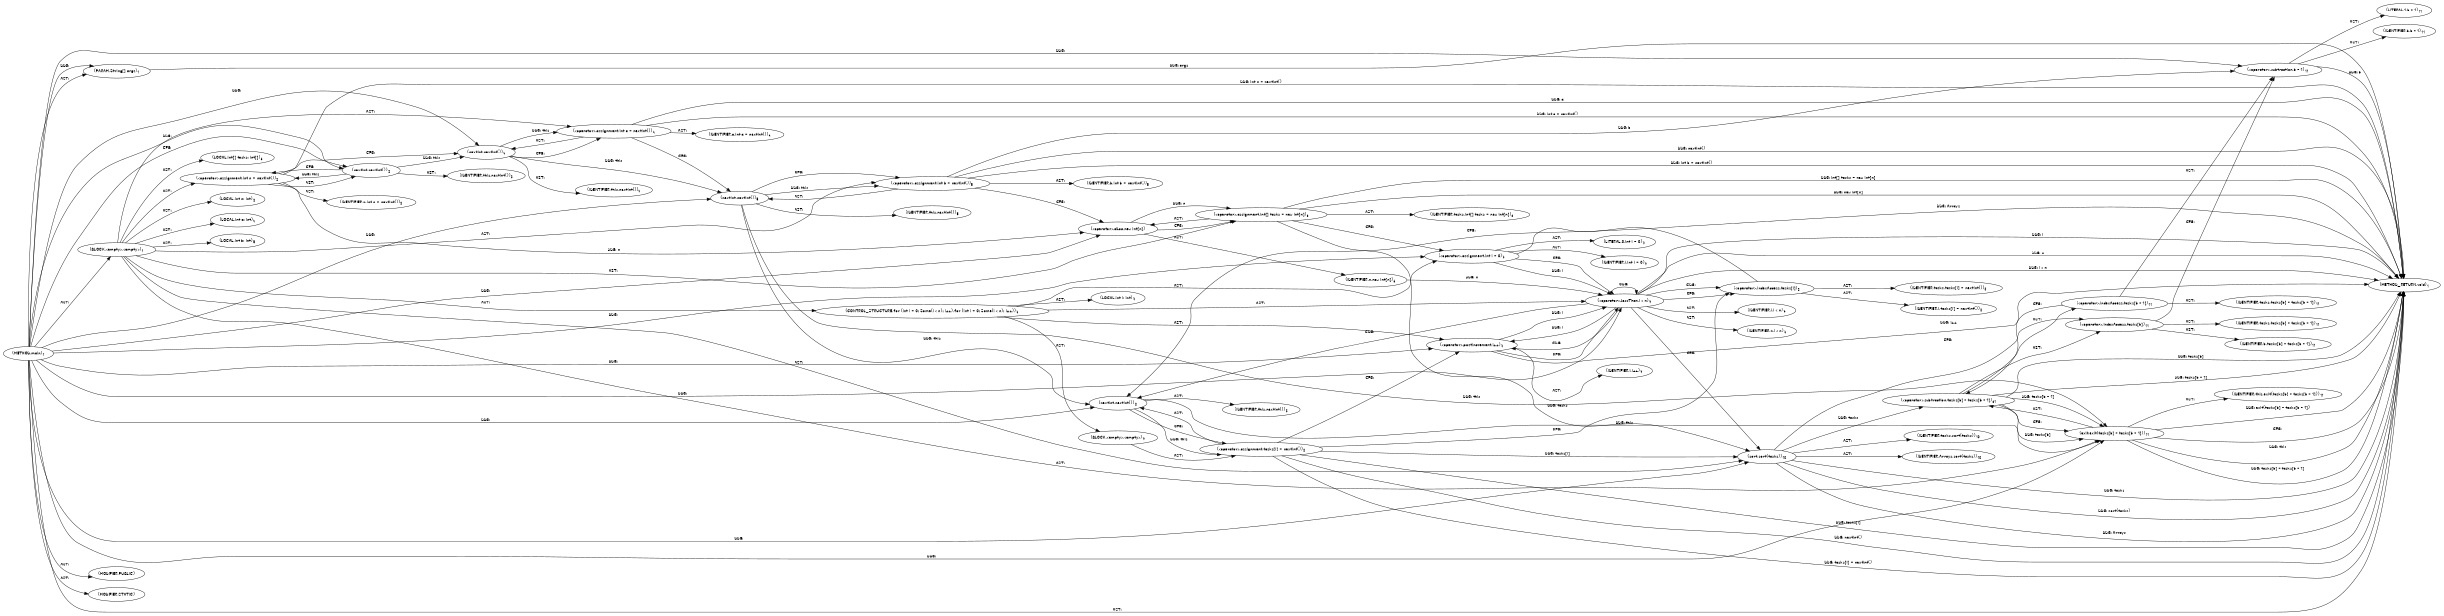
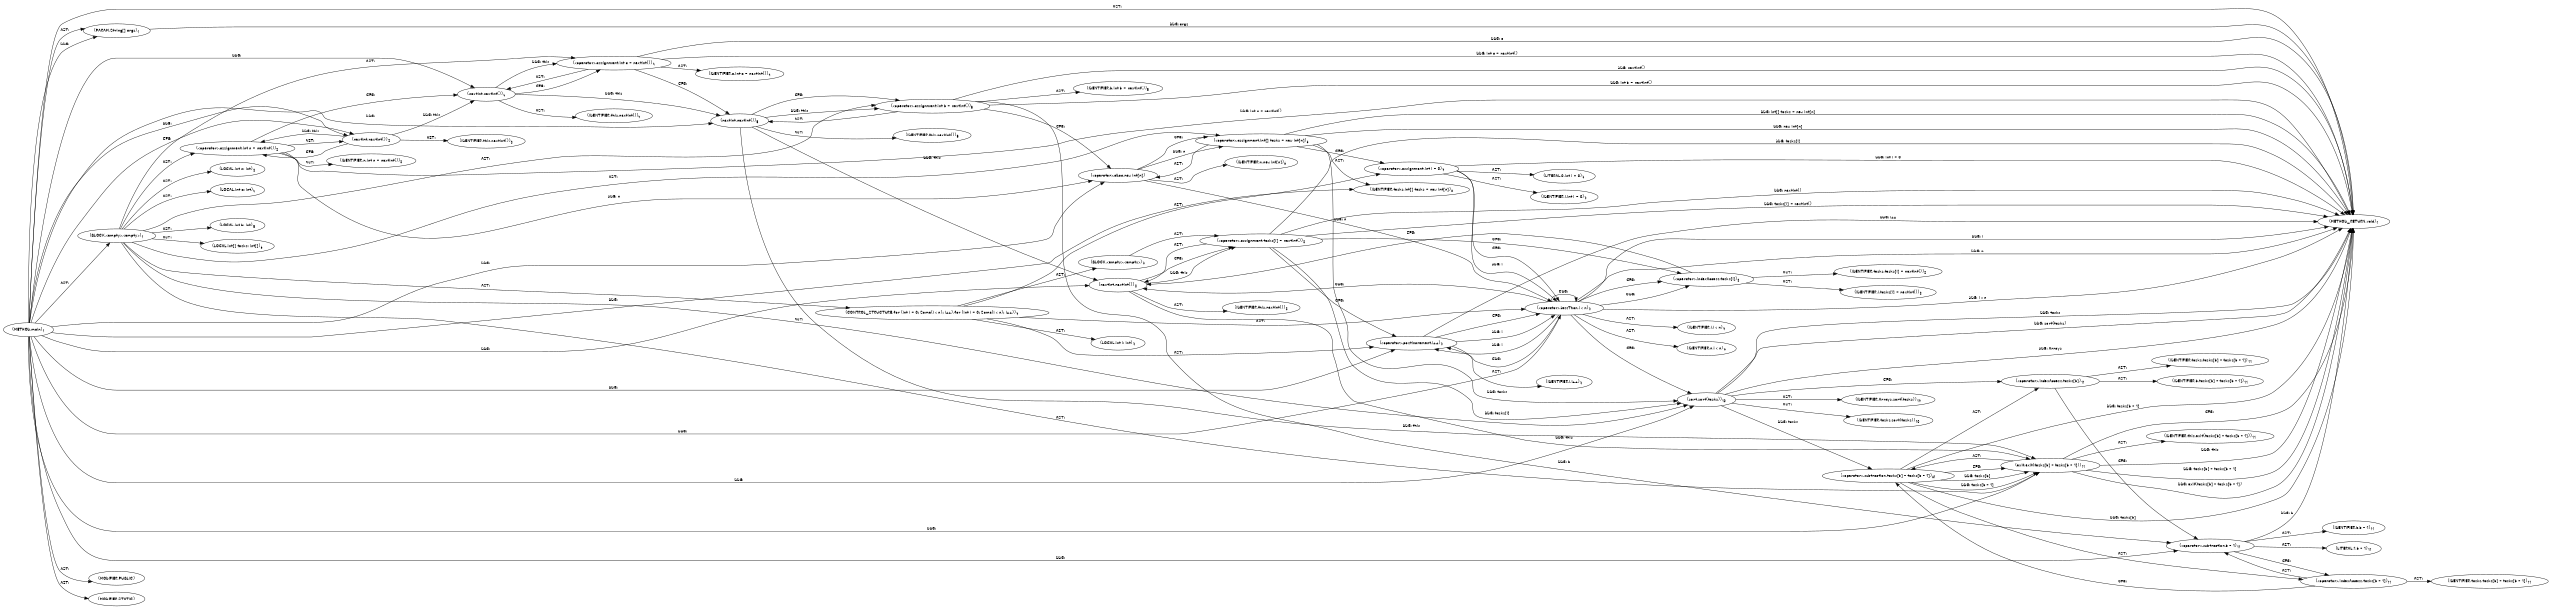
(1949, 206) -> (1888, 157)
(1503, 283) -> (1353, 226)
(703, 313) -> (674, 302)
(1979, 456) -> (1919, 399)
none -> (2279, 563)
